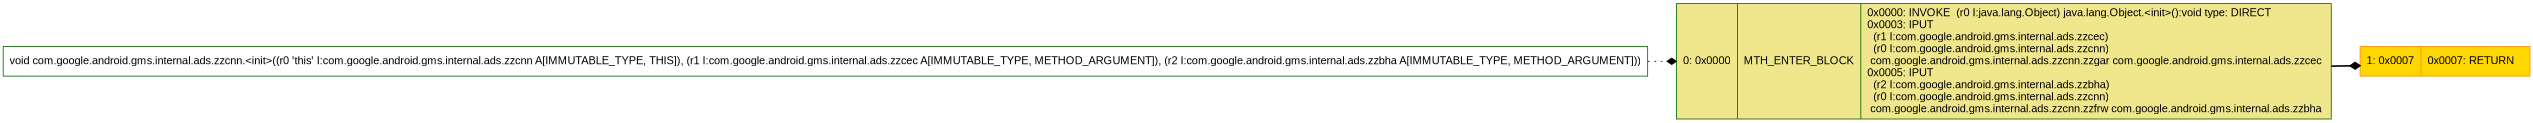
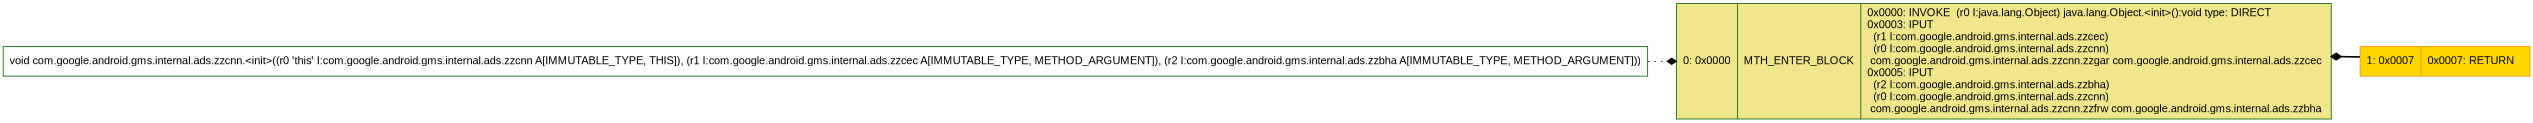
(2341, 66) -> (2350, 57)
